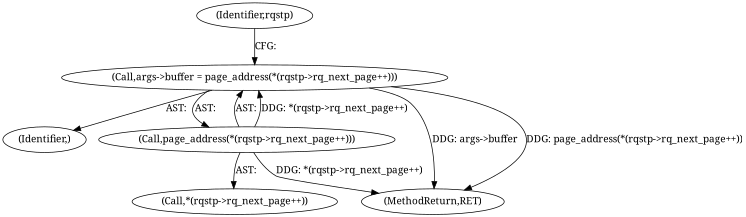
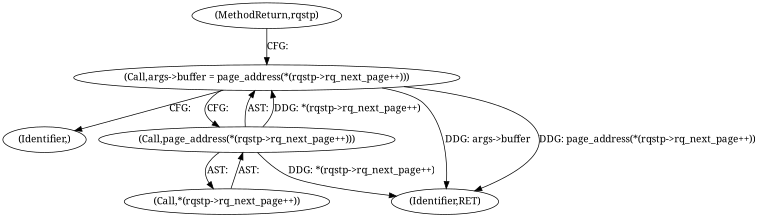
(255, 16) -> (267, 16)
(178, 109) -> (181, 109)
(207, 109) -> (219, 109)
none -> (236, 174)
(433, 202) -> (445, 202)
